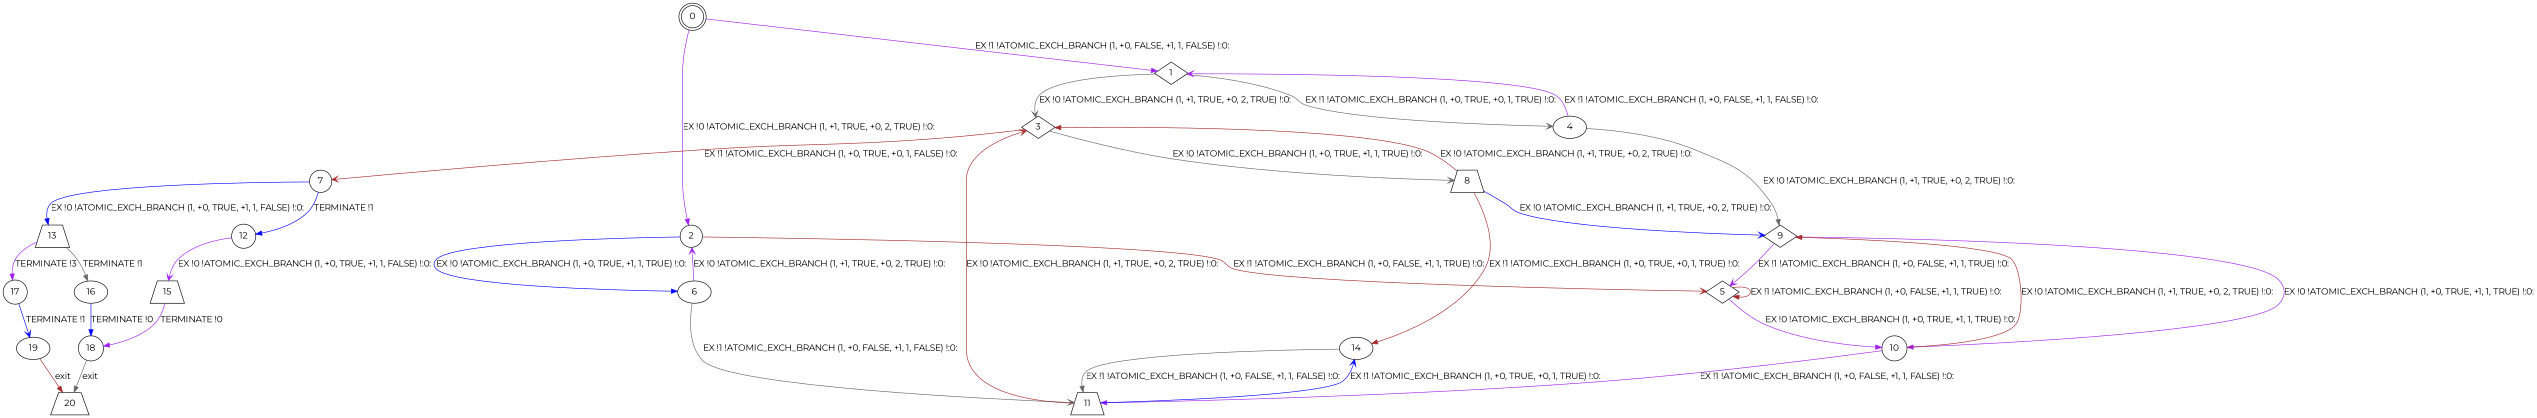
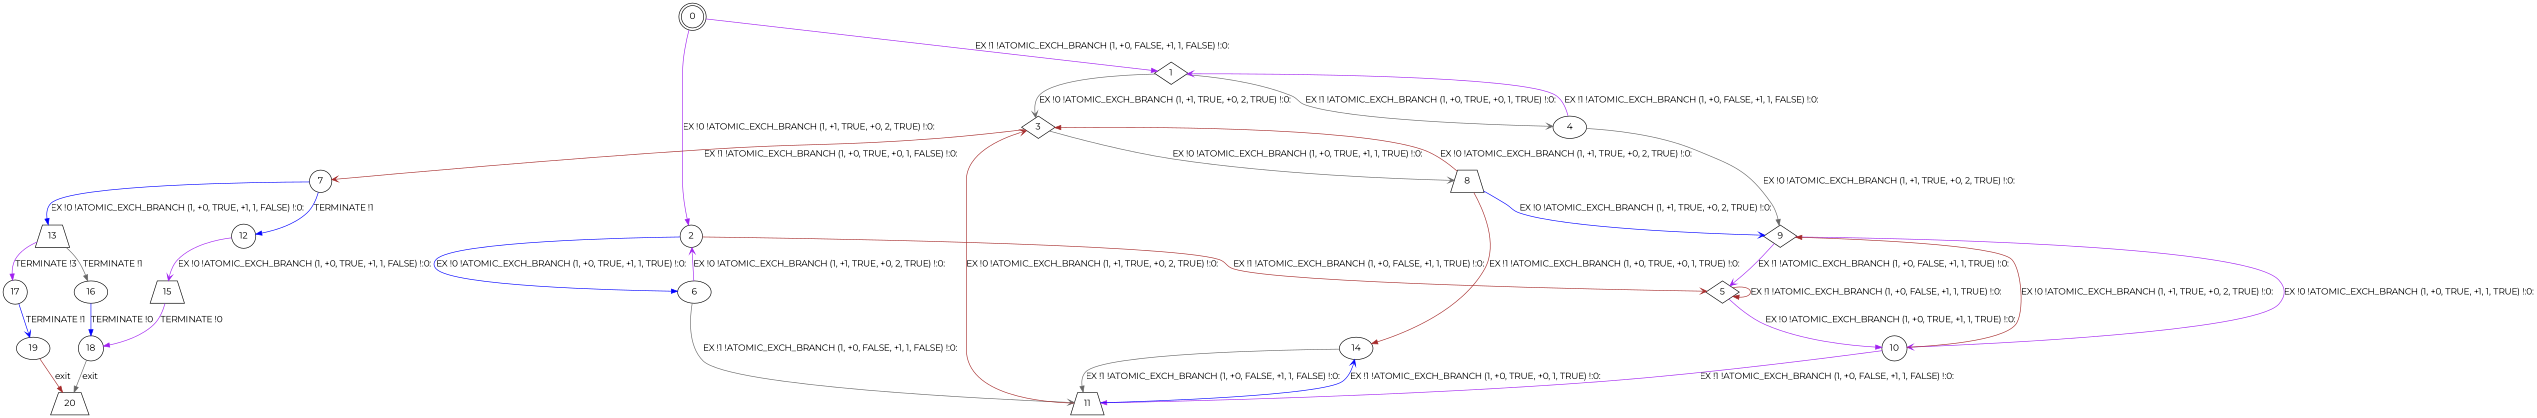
(2237, 265) -> (2237, 265)
